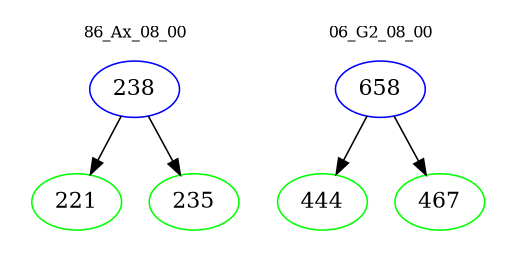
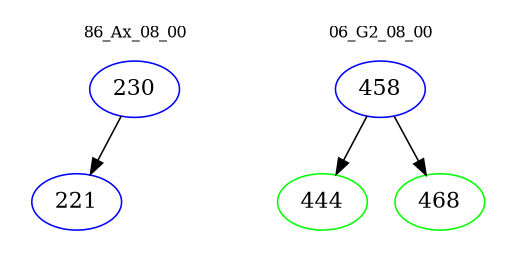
(135, 89) -> (135, 89)
(380, 89) -> (380, 89)
(77, 202) -> (77, 202)
(194, 202) -> none
(440, 202) -> (440, 202)
